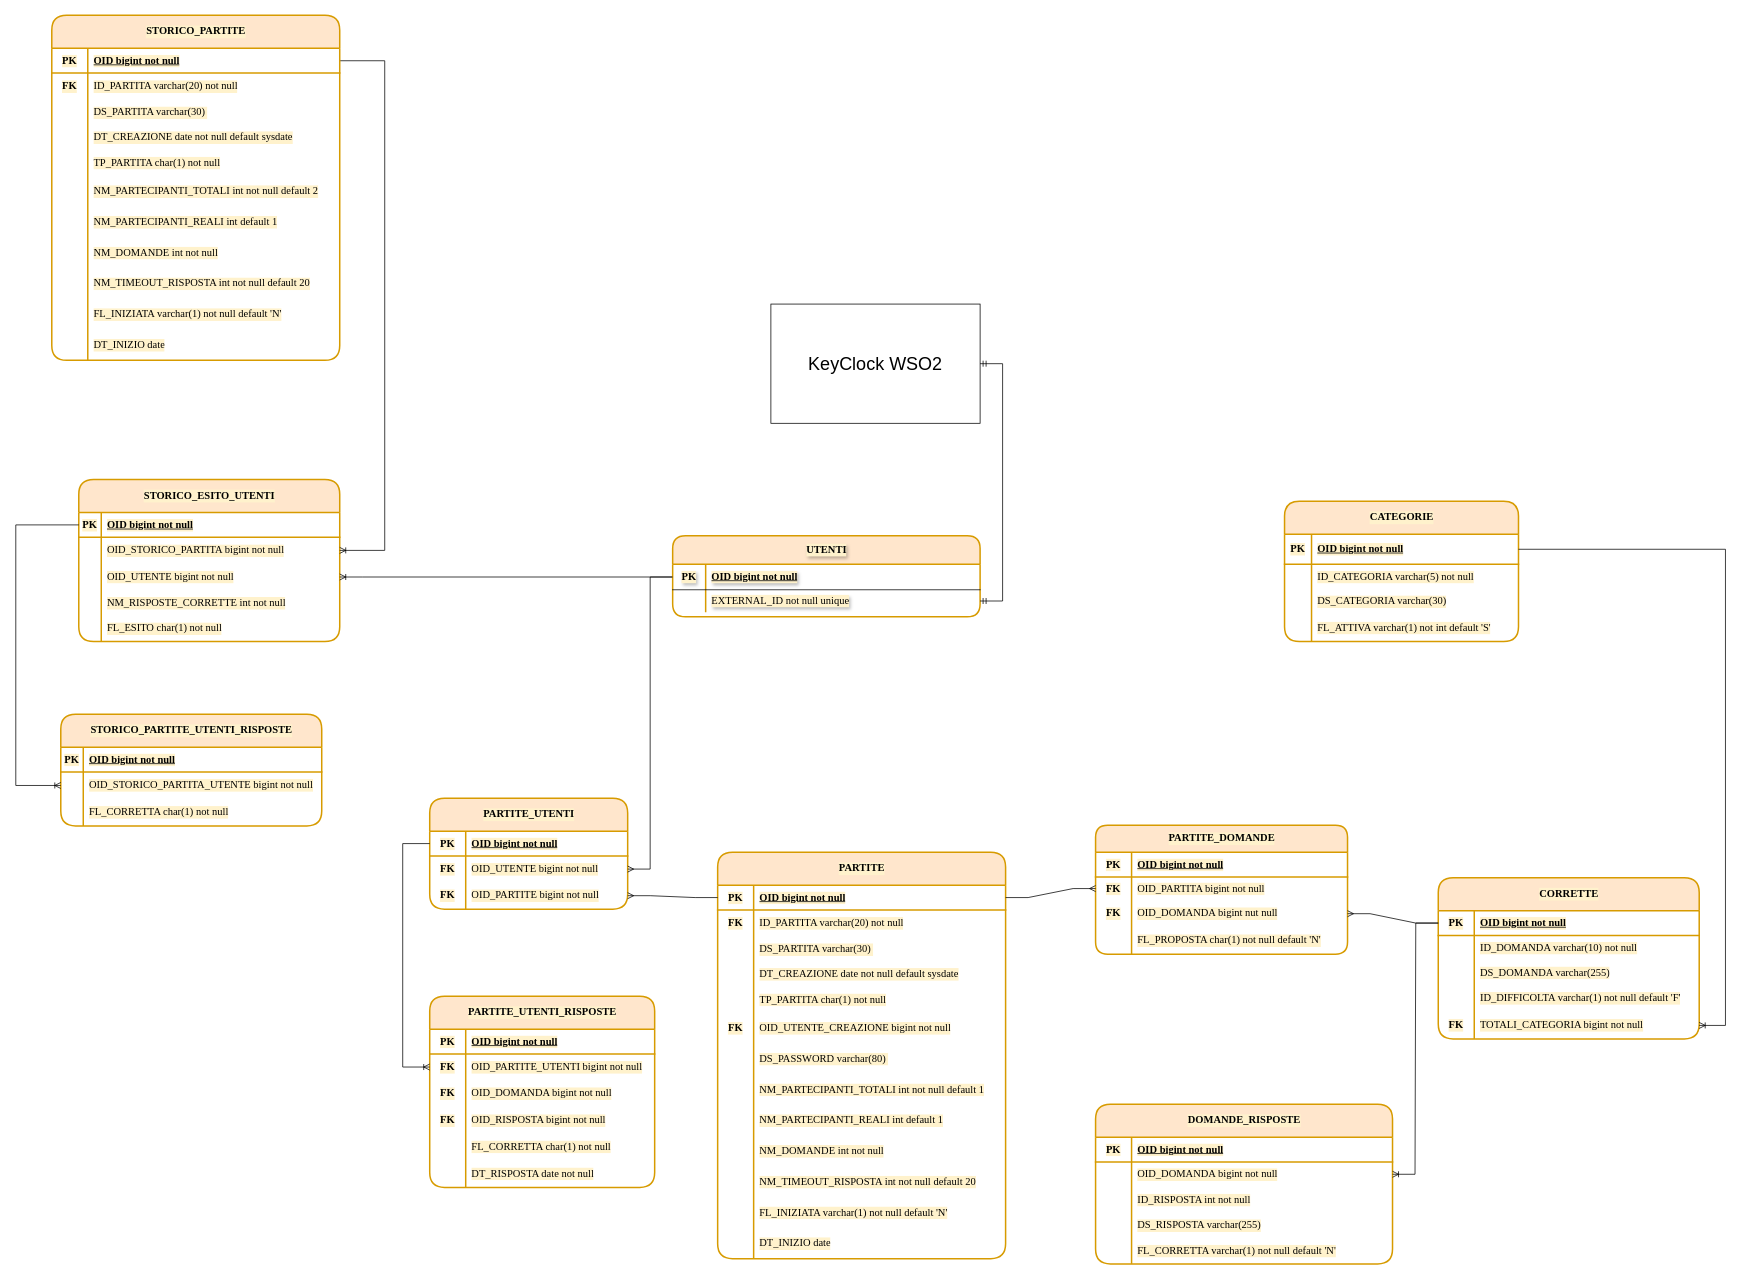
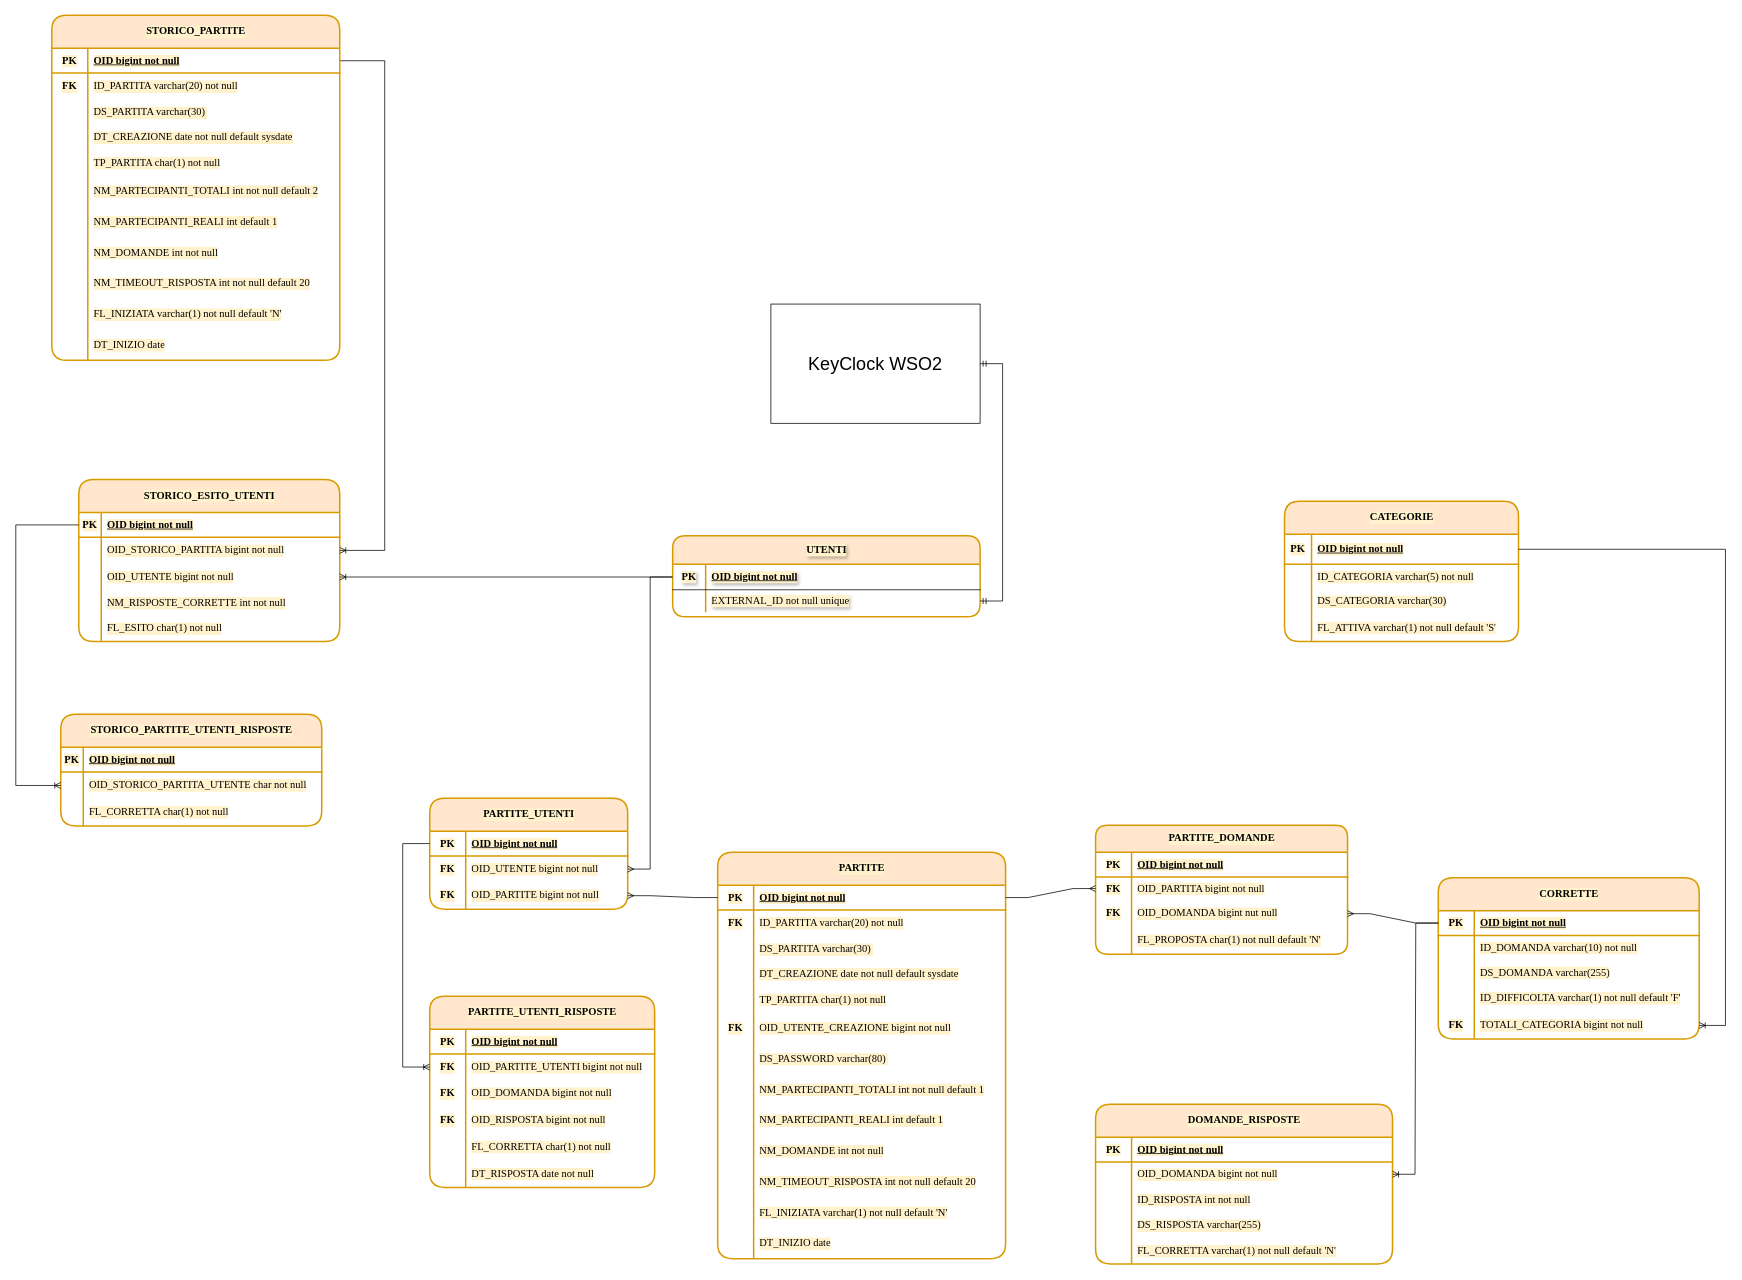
(1418, 628) -> (1418, 628)
(203, 786) -> (200, 786)
